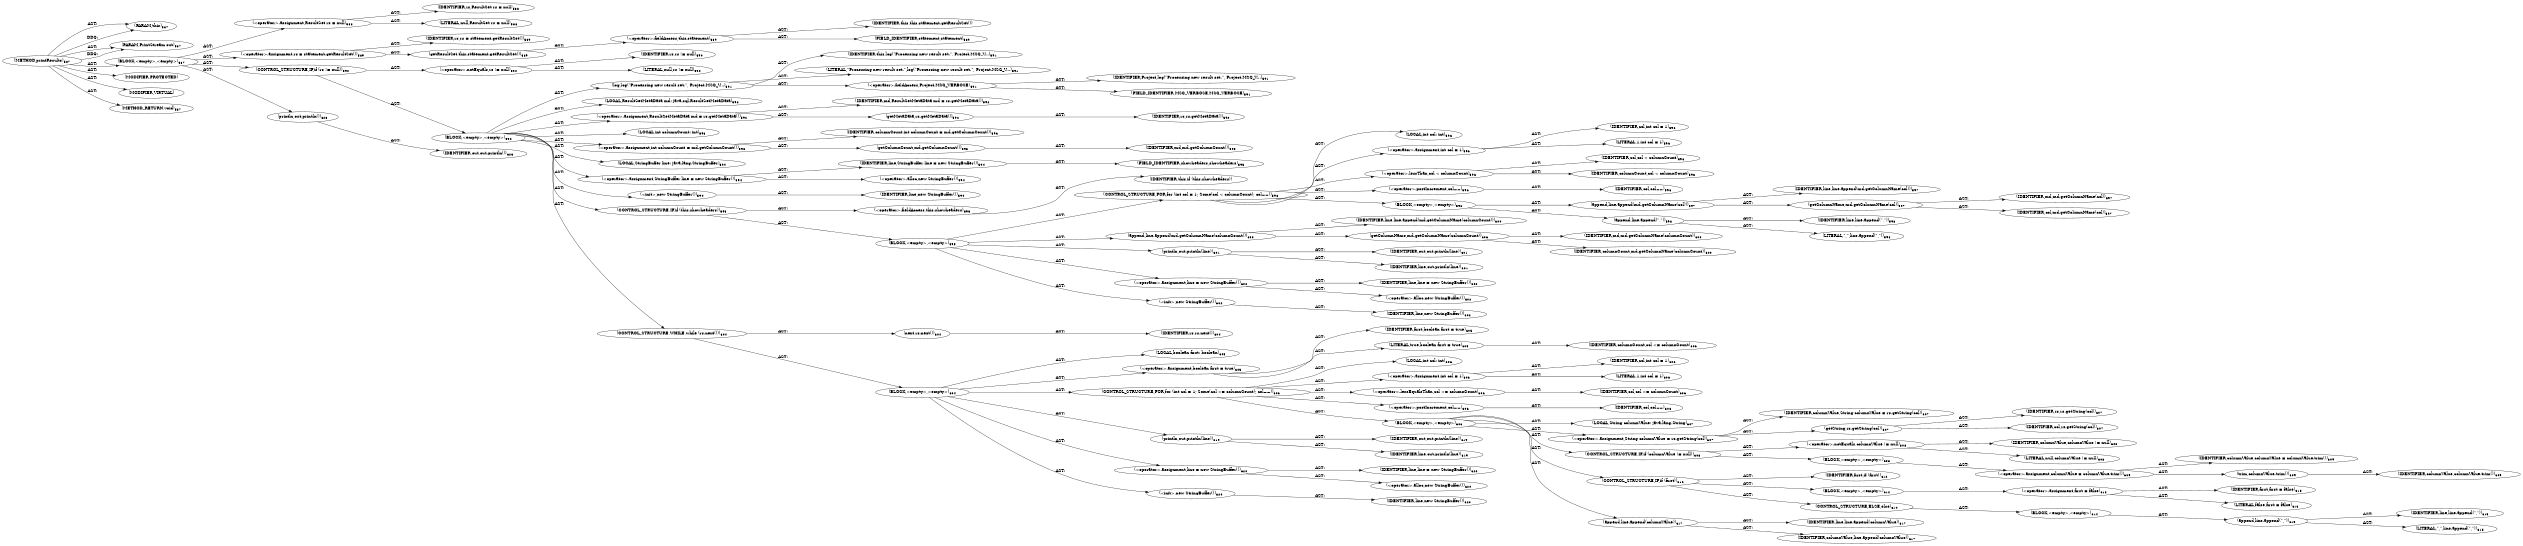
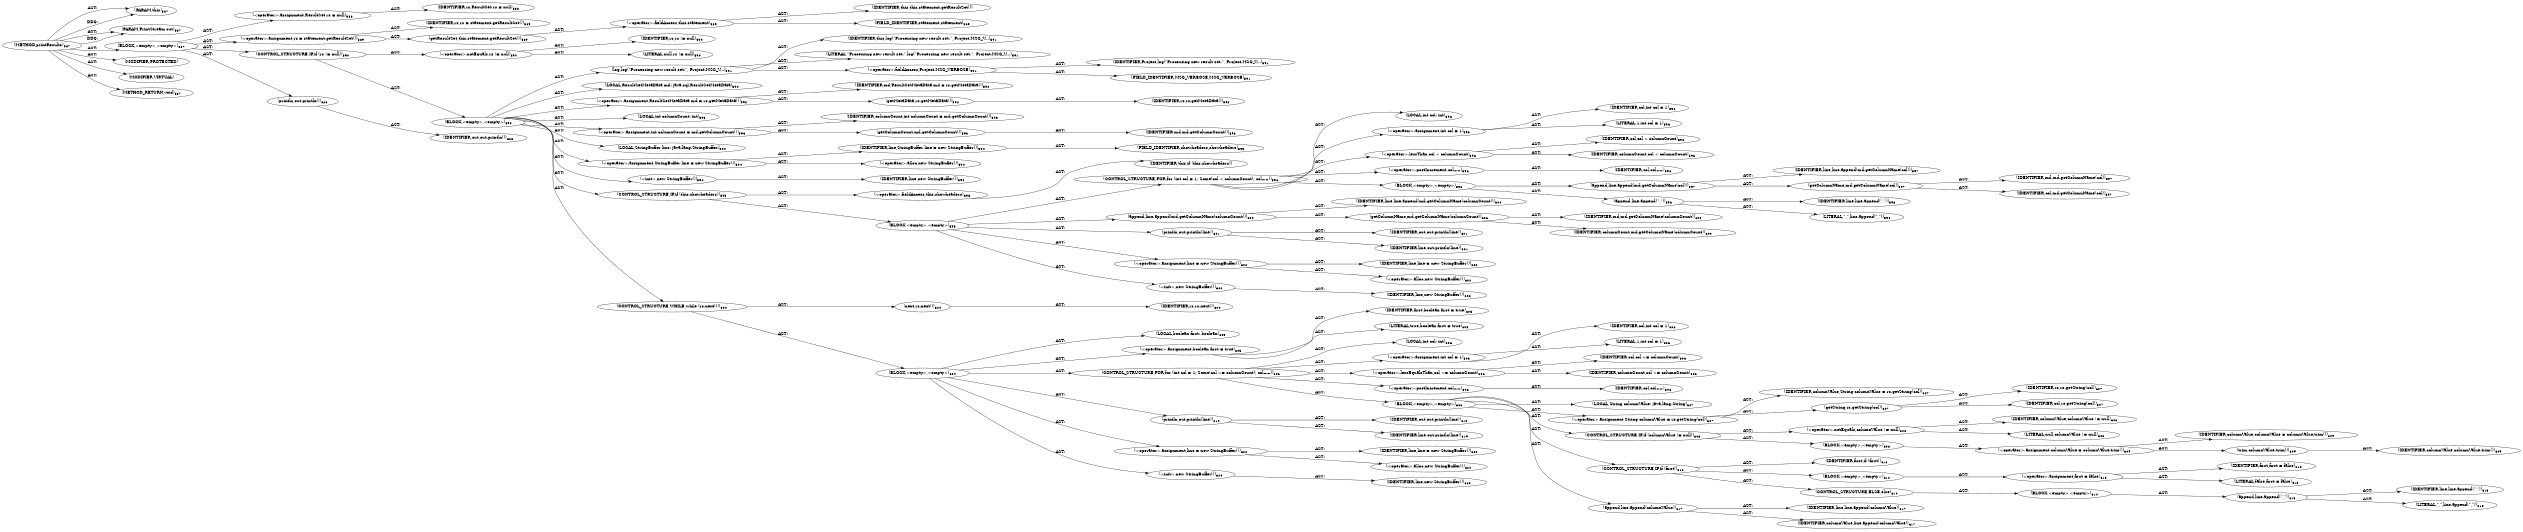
(478, 23) -> none
(1525, 346) -> (1536, 373)
